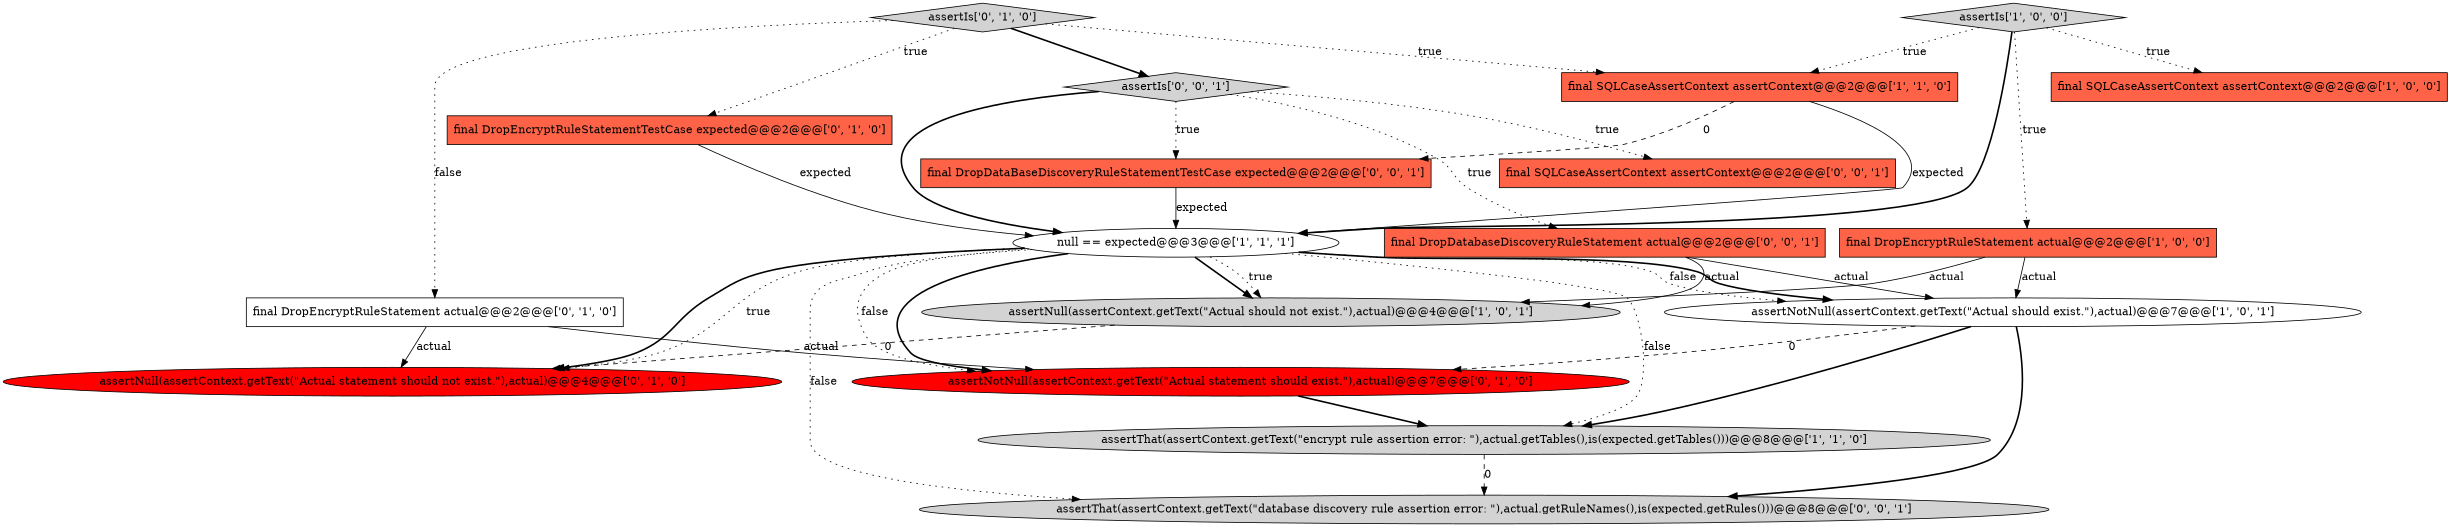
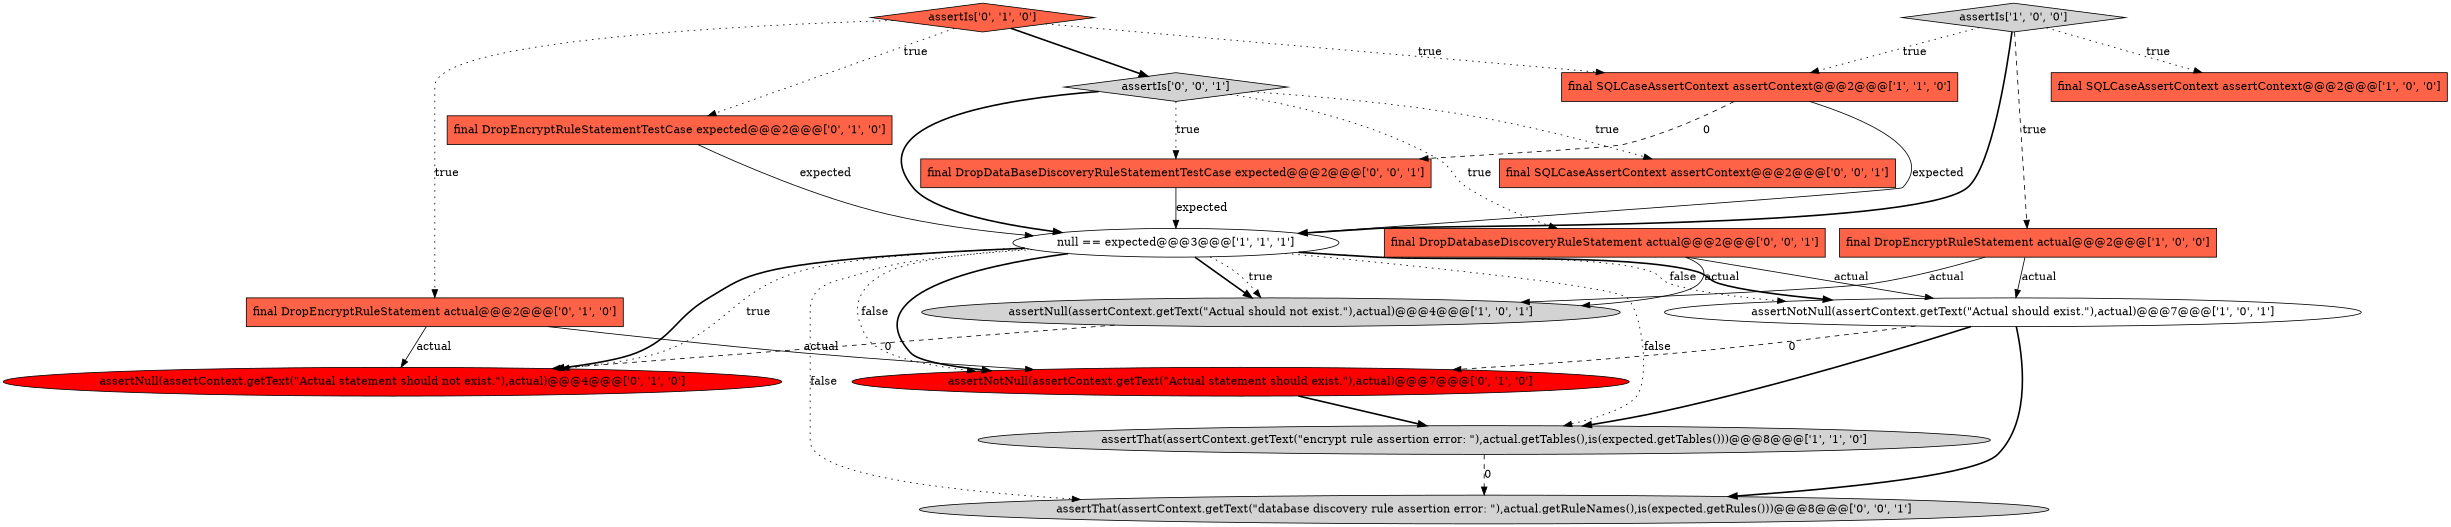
(983, 18) -> (983, 18)
(2021, 126) -> (2021, 126)
(448, 173) -> (447, 173)
(435, 312) -> (435, 312)
